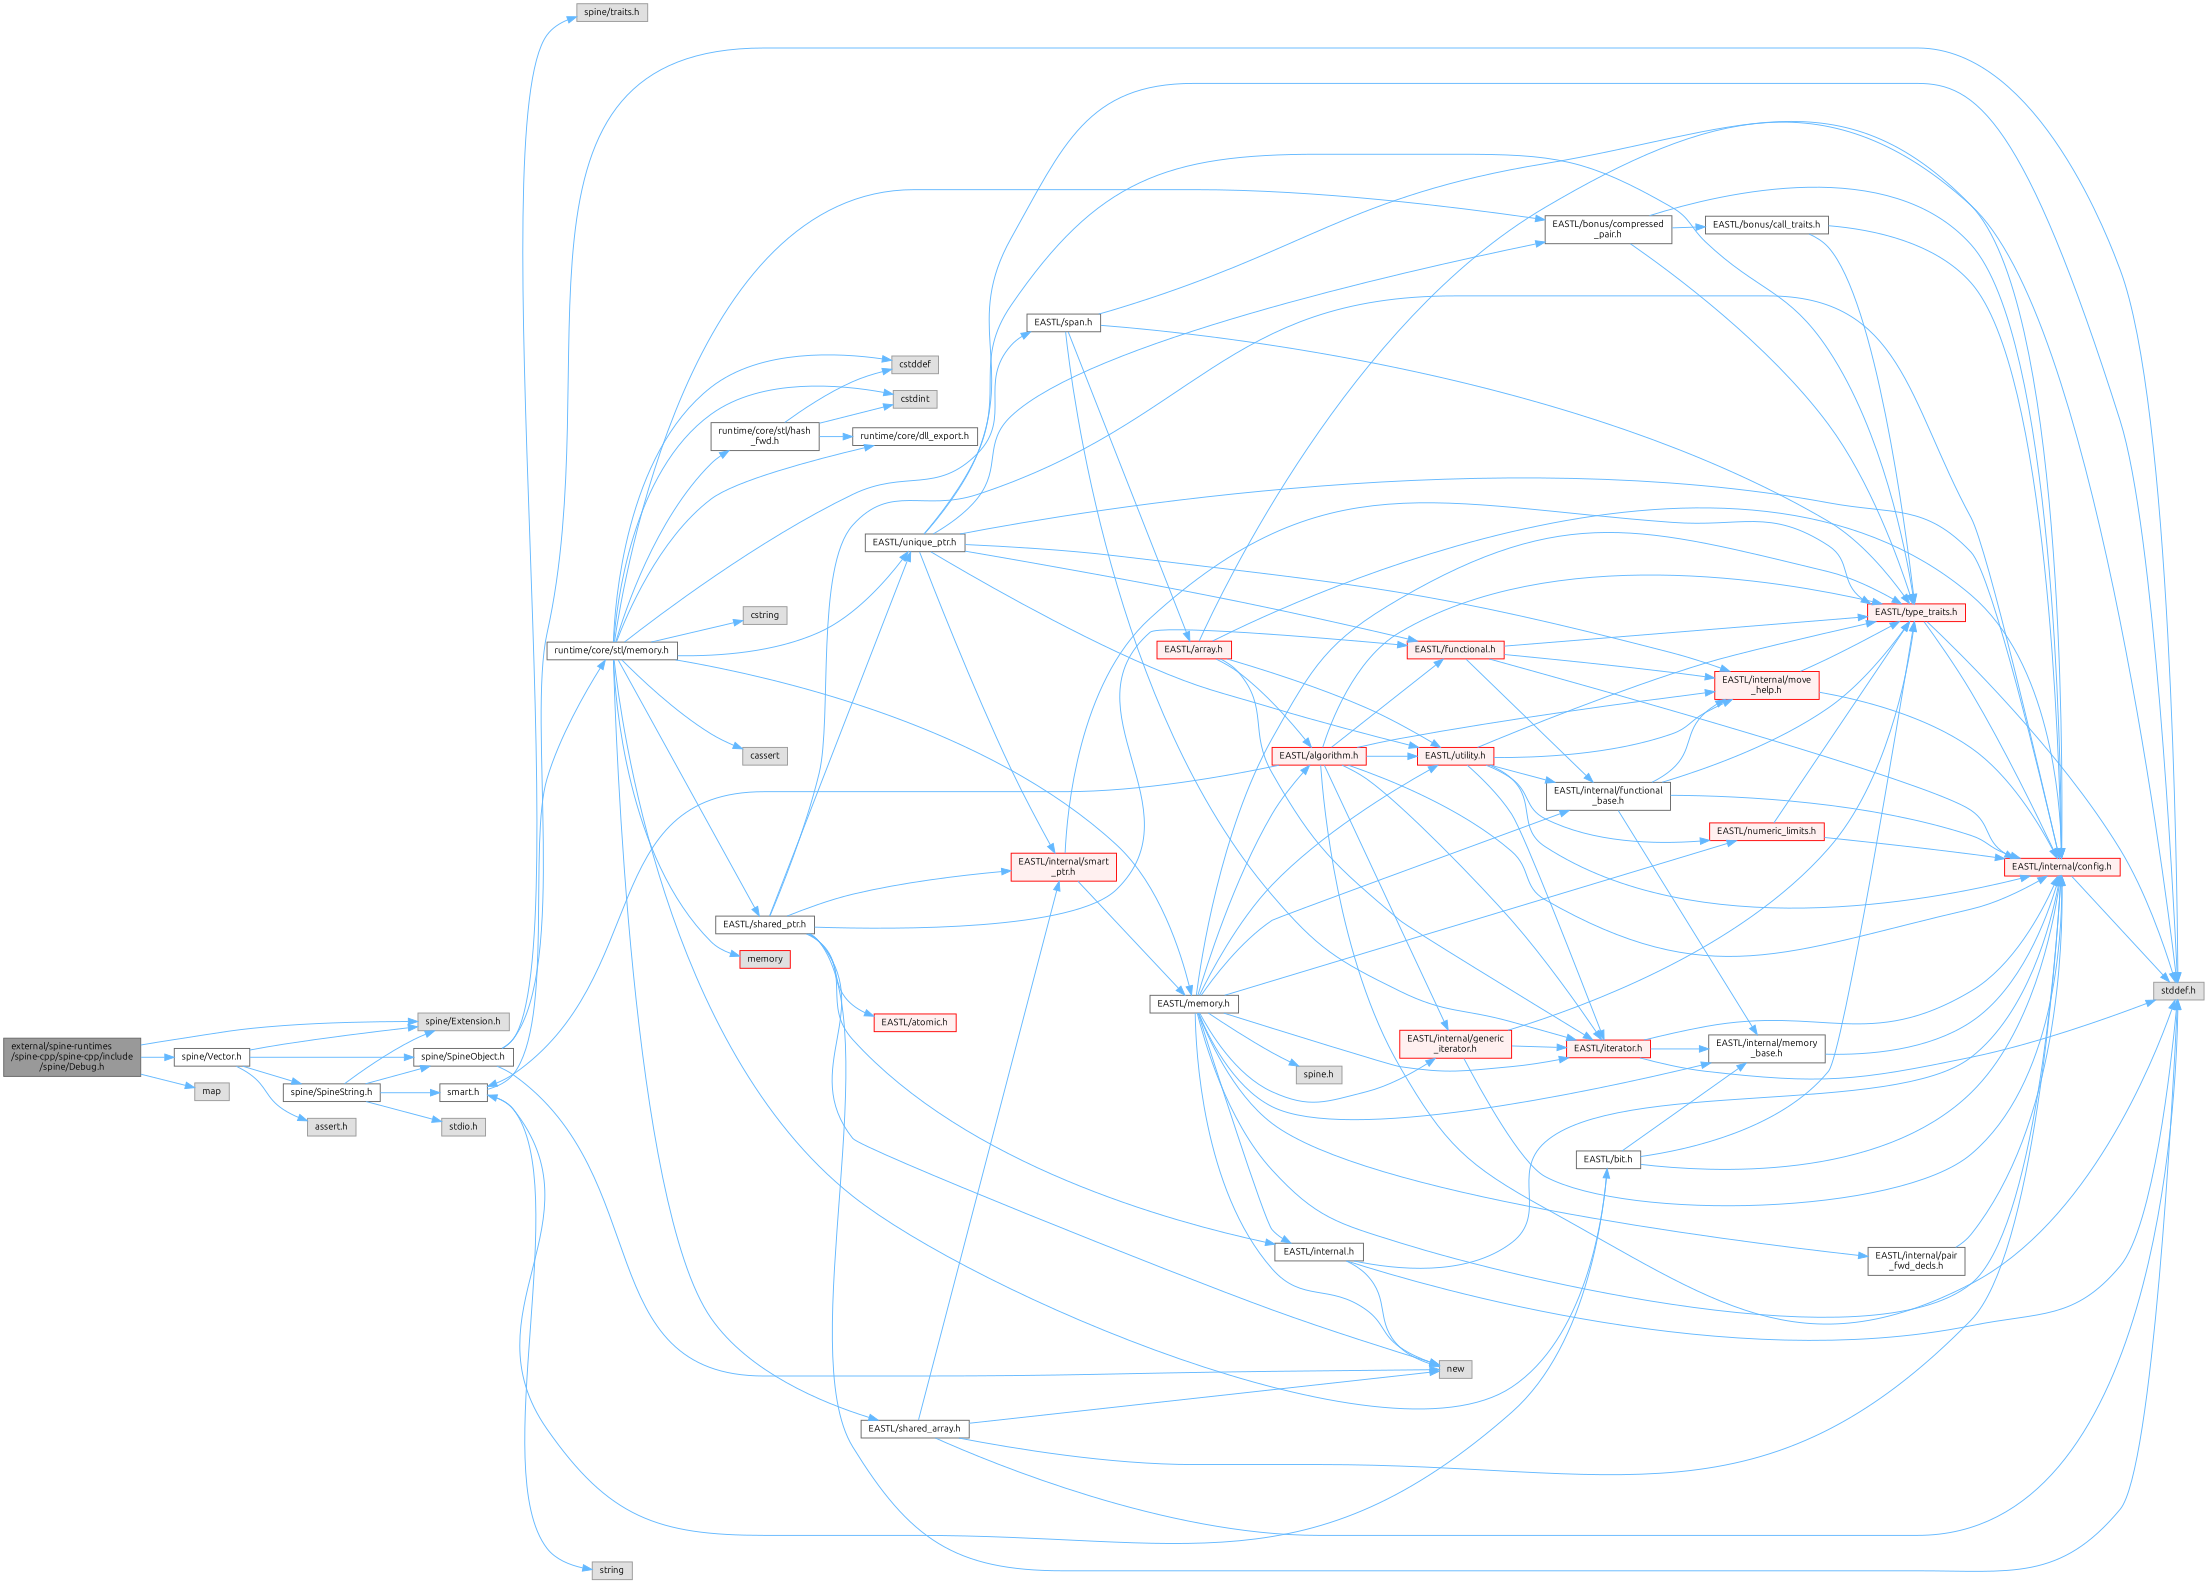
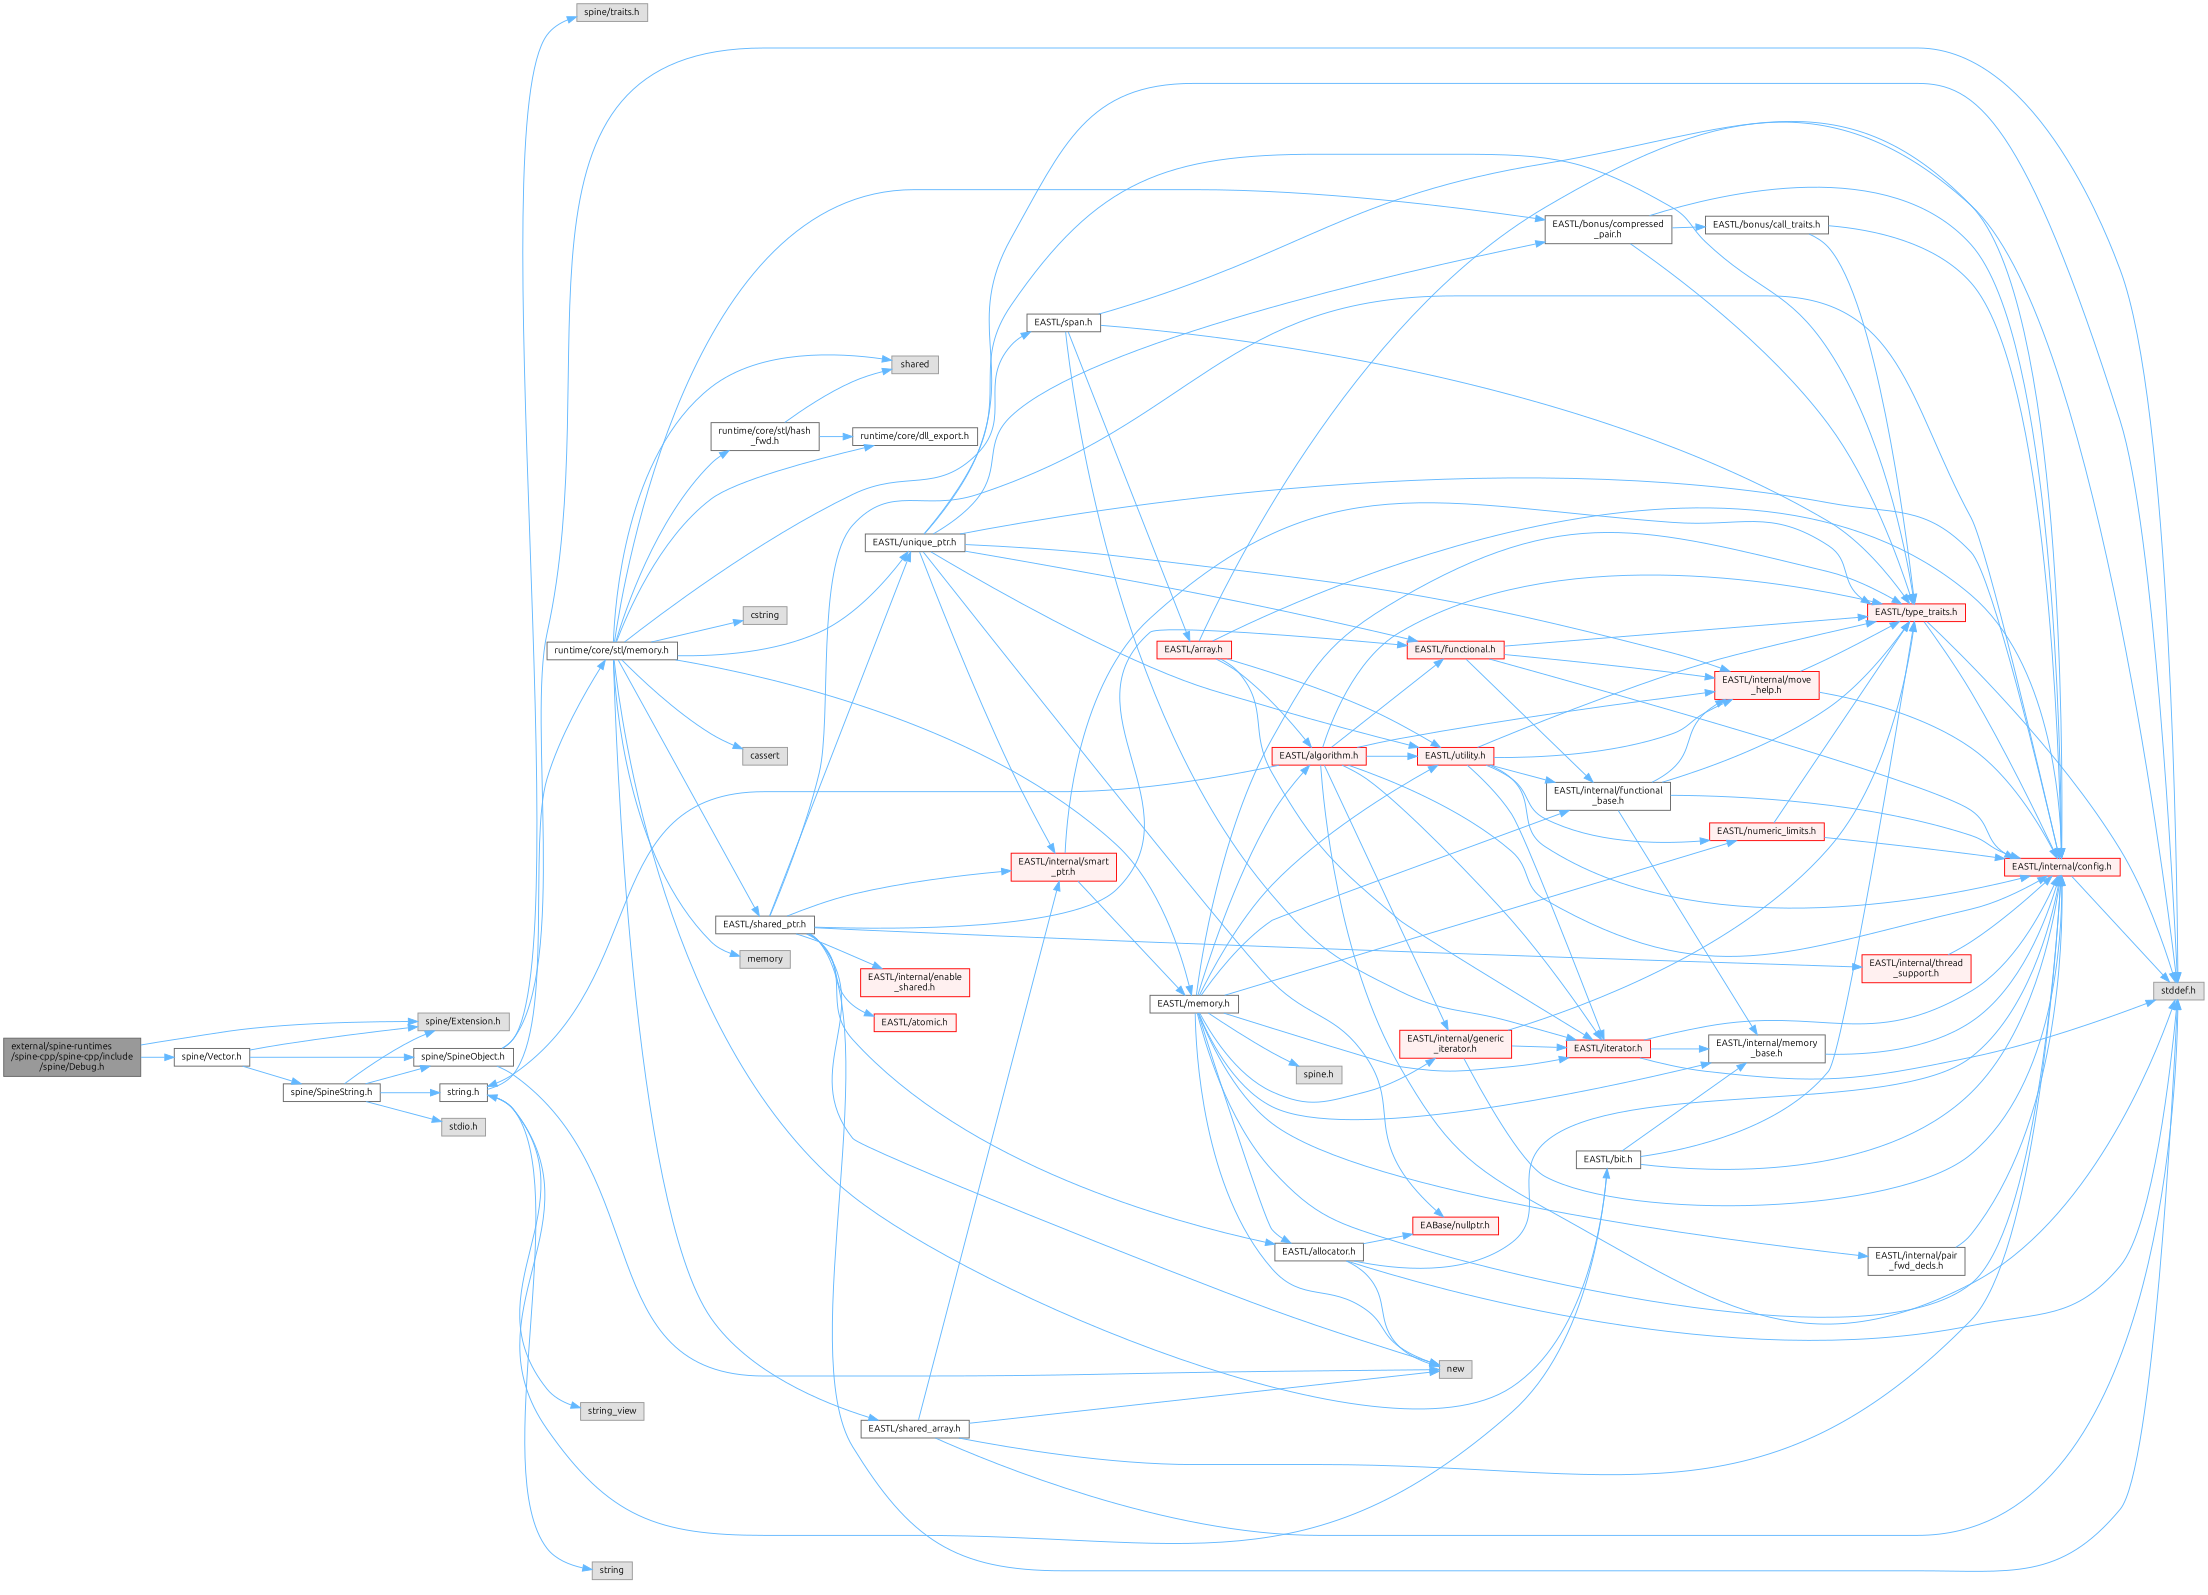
(915, 365) -> (915, 365)
(915, 399) -> none
(765, 959) -> (765, 959)
none -> (1917, 969)
none -> (915, 983)
(212, 1092) -> none
(464, 1093) -> (464, 1093)
(332, 1127) -> none
none -> (1456, 1226)
(1319, 1252) -> (1319, 1252)
none -> (612, 1411)
